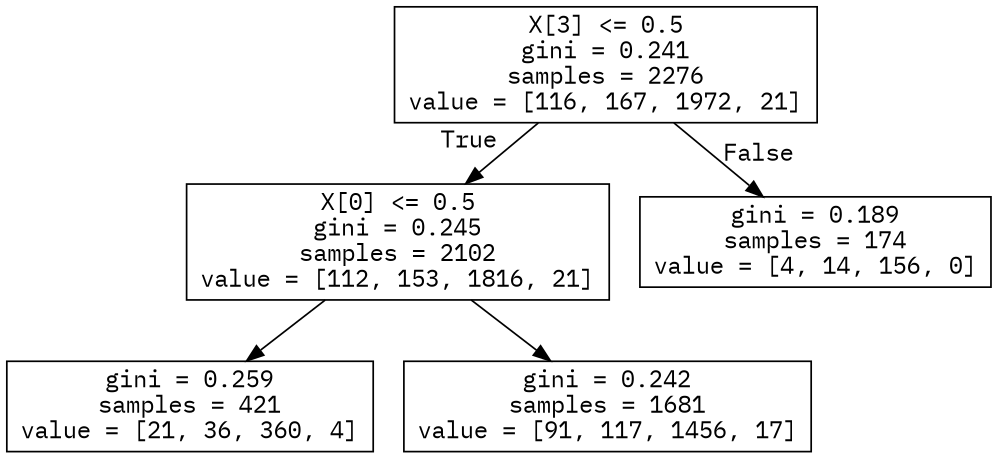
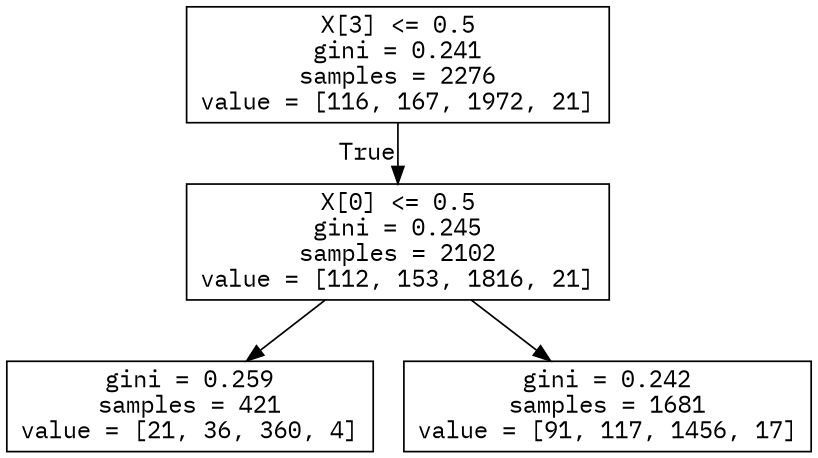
(815, 242) -> none
